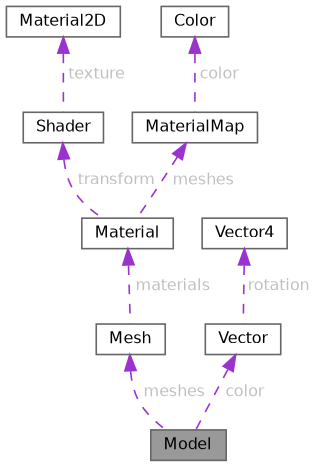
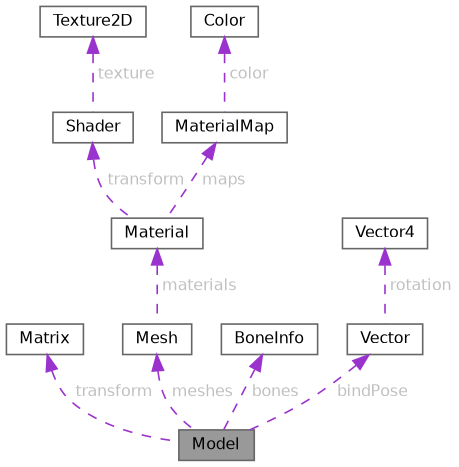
(63, 22) -> (93, 22)
(201, 180) -> (222, 180)
none -> (45, 339)
none -> (270, 339)
(243, 392) -> (371, 392)
